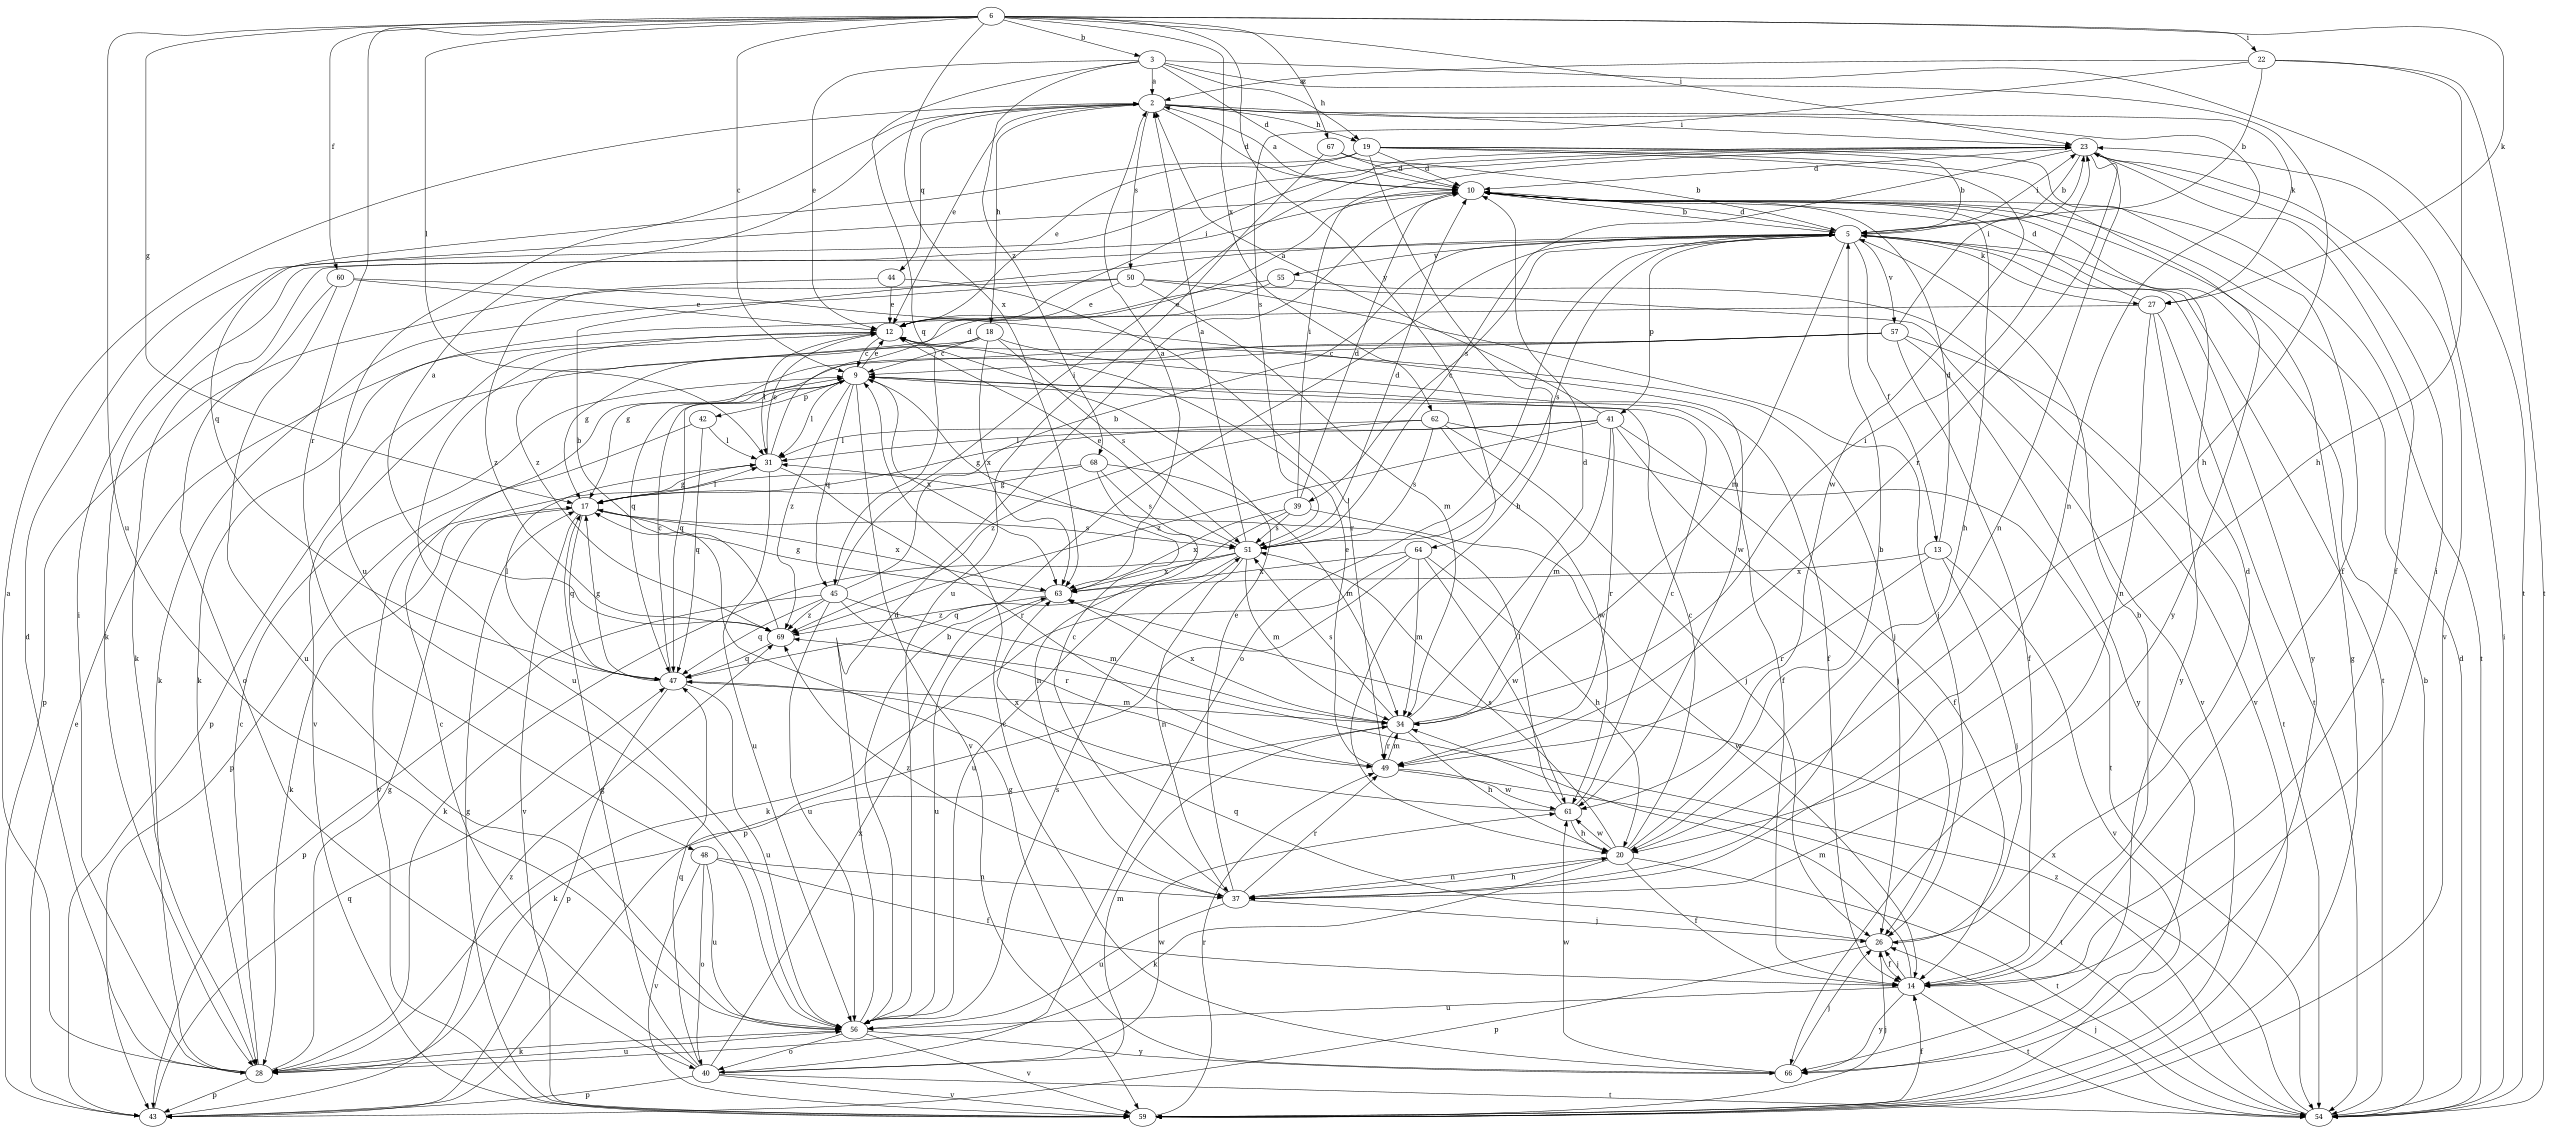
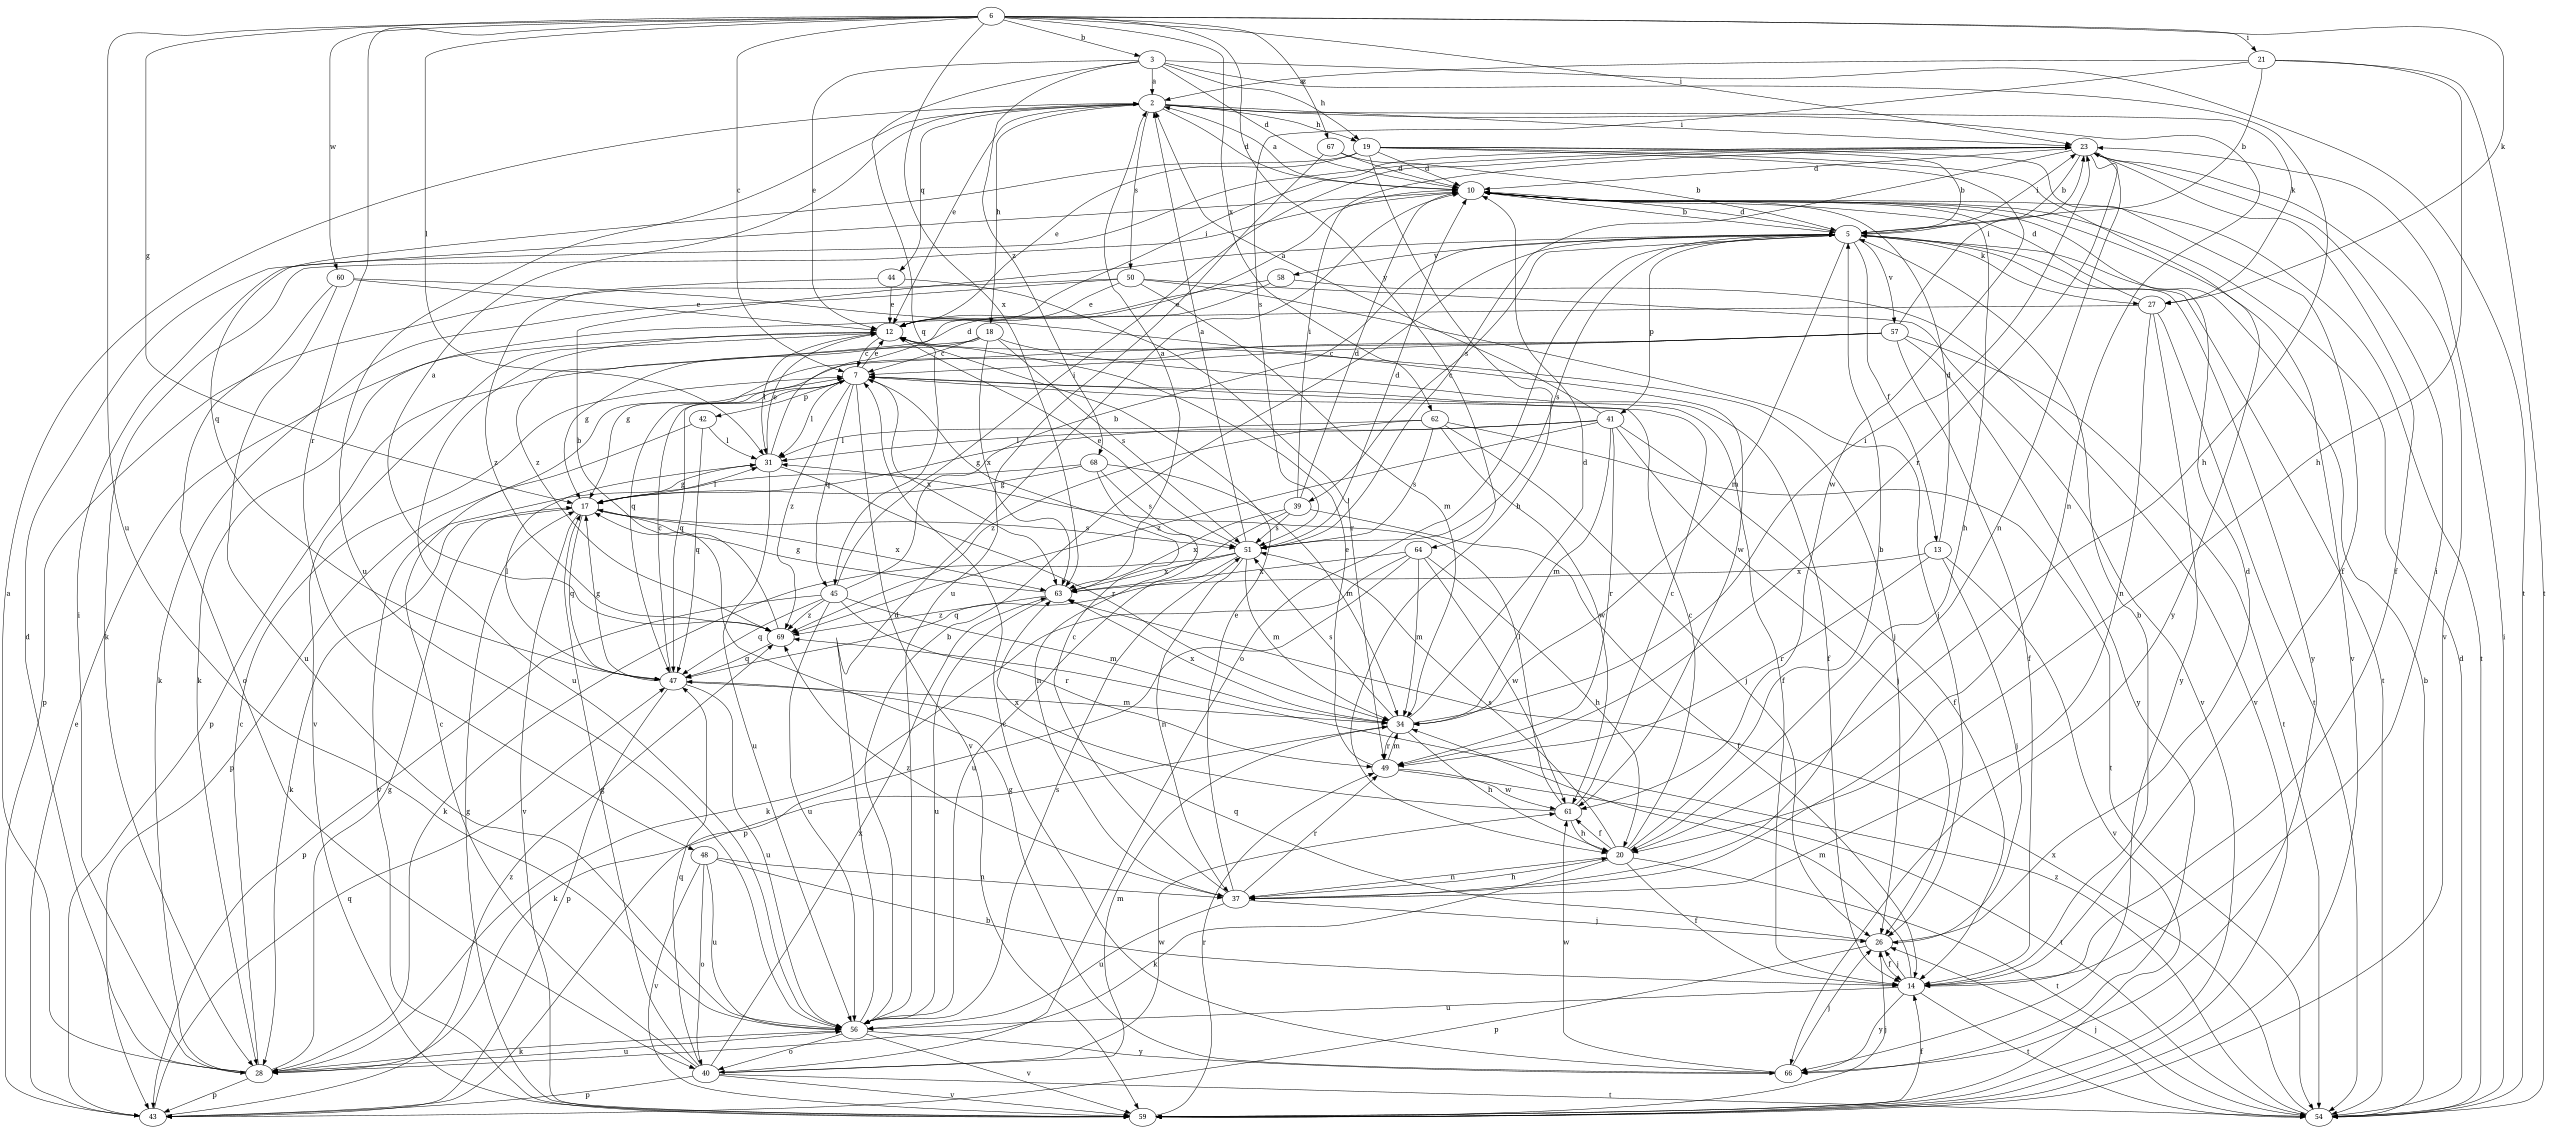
(2262, 60) -> (2262, 60)
(333, 147) -> (333, 147)
(933, 260) -> none
(1281, 278) -> (1281, 278)
(856, 376) -> (856, 376)
(1060, 645) -> (1114, 603)
(2353, 659) -> (2353, 659)
(1739, 746) -> (1739, 746)
(1600, 834) -> (1600, 834)
(988, 921) -> (988, 921)
